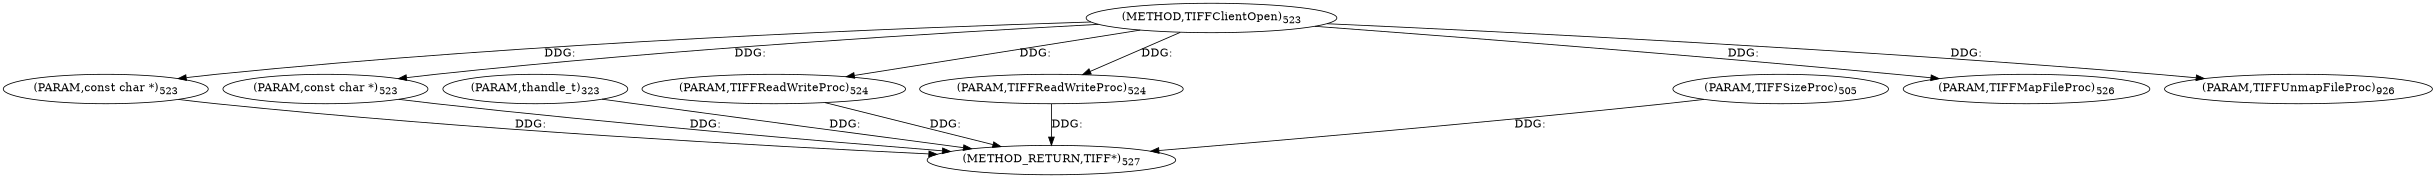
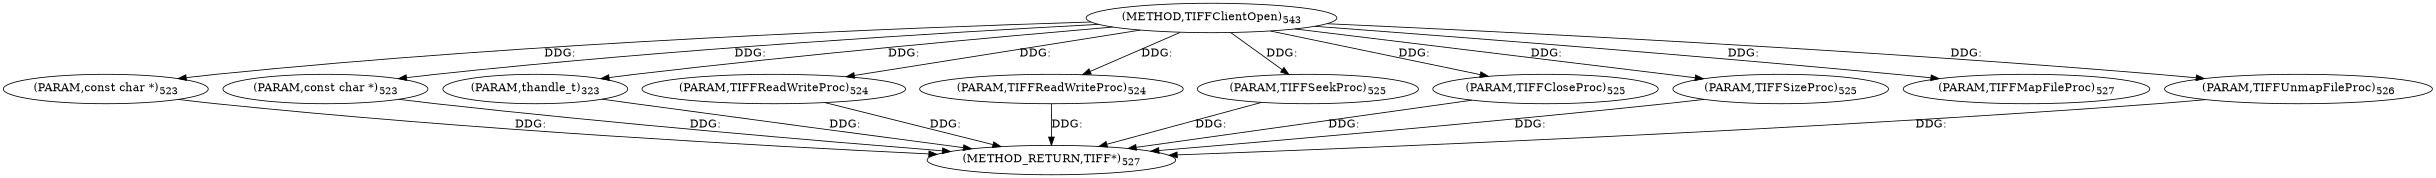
(1292, 17) -> (1292, 17)
none -> (861, 50)
none -> (1495, 53)
(1848, 88) -> (1848, 88)
(2105, 88) -> (2105, 88)
(2385, 88) -> (2385, 88)
none -> (1308, 89)
none -> (1546, 89)
none -> (1692, 132)
